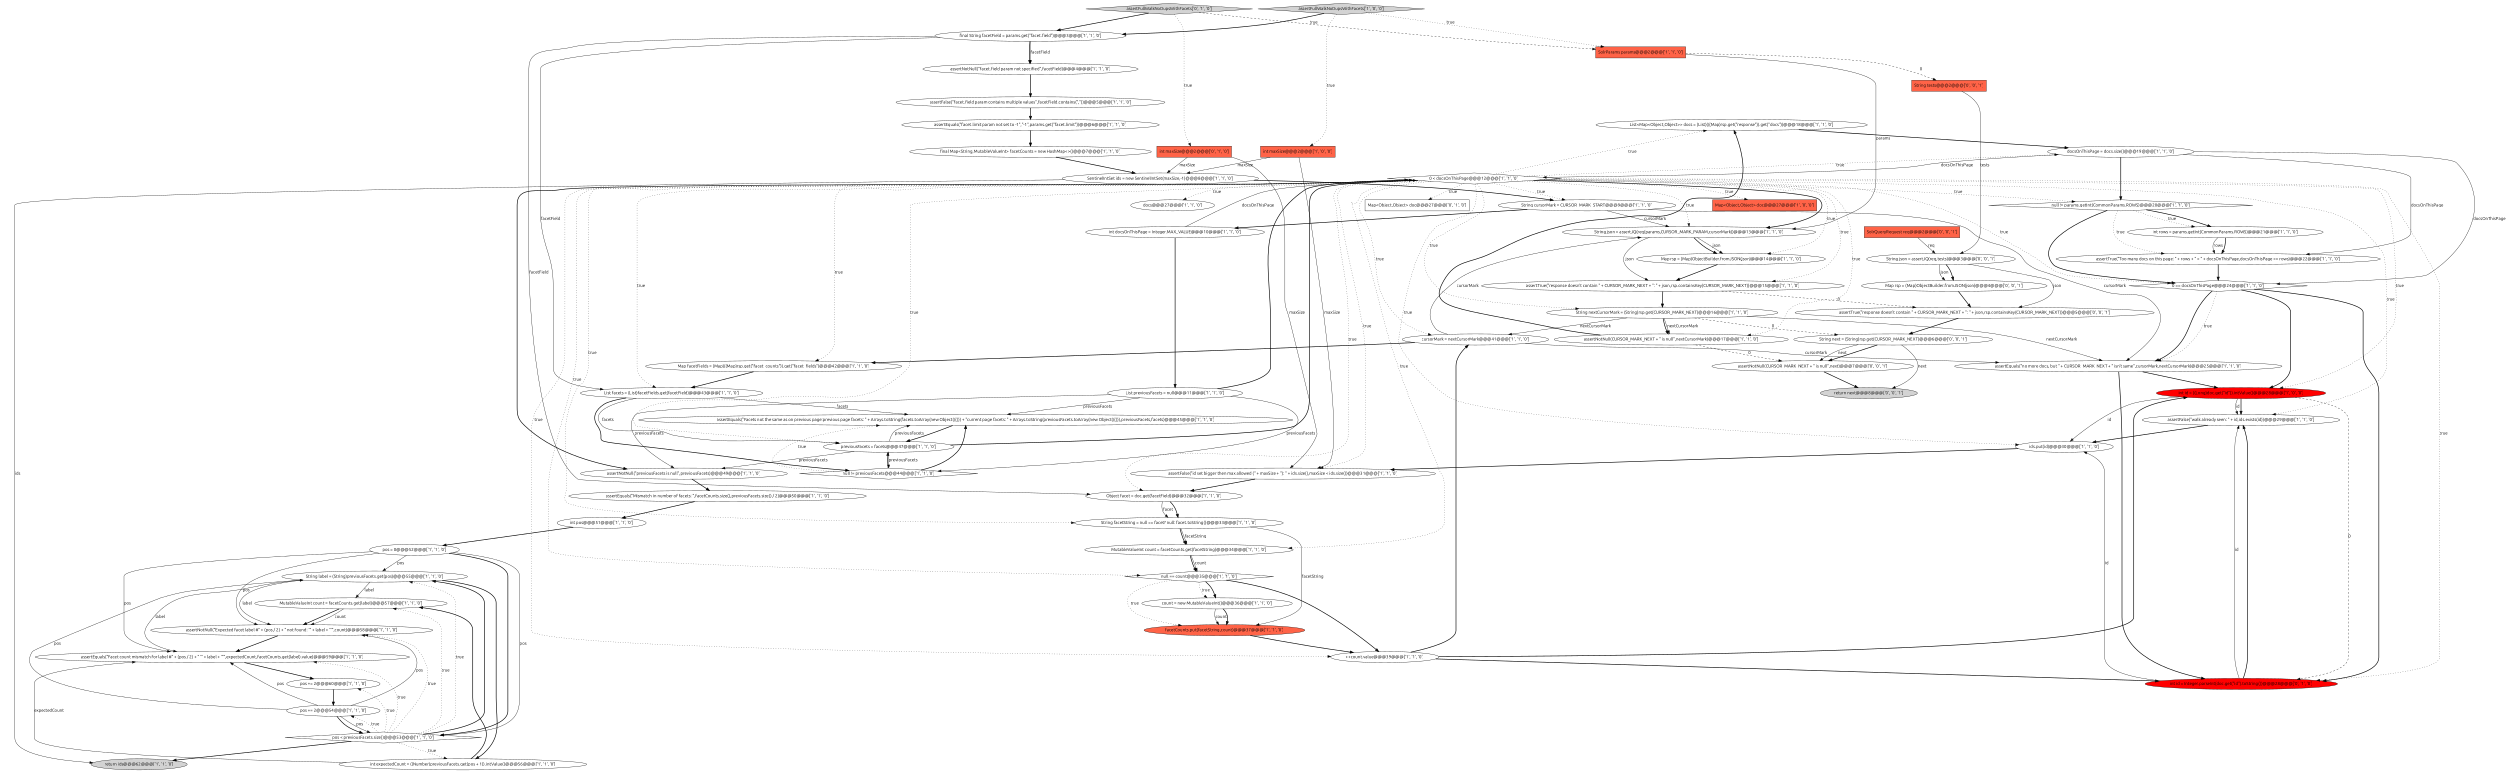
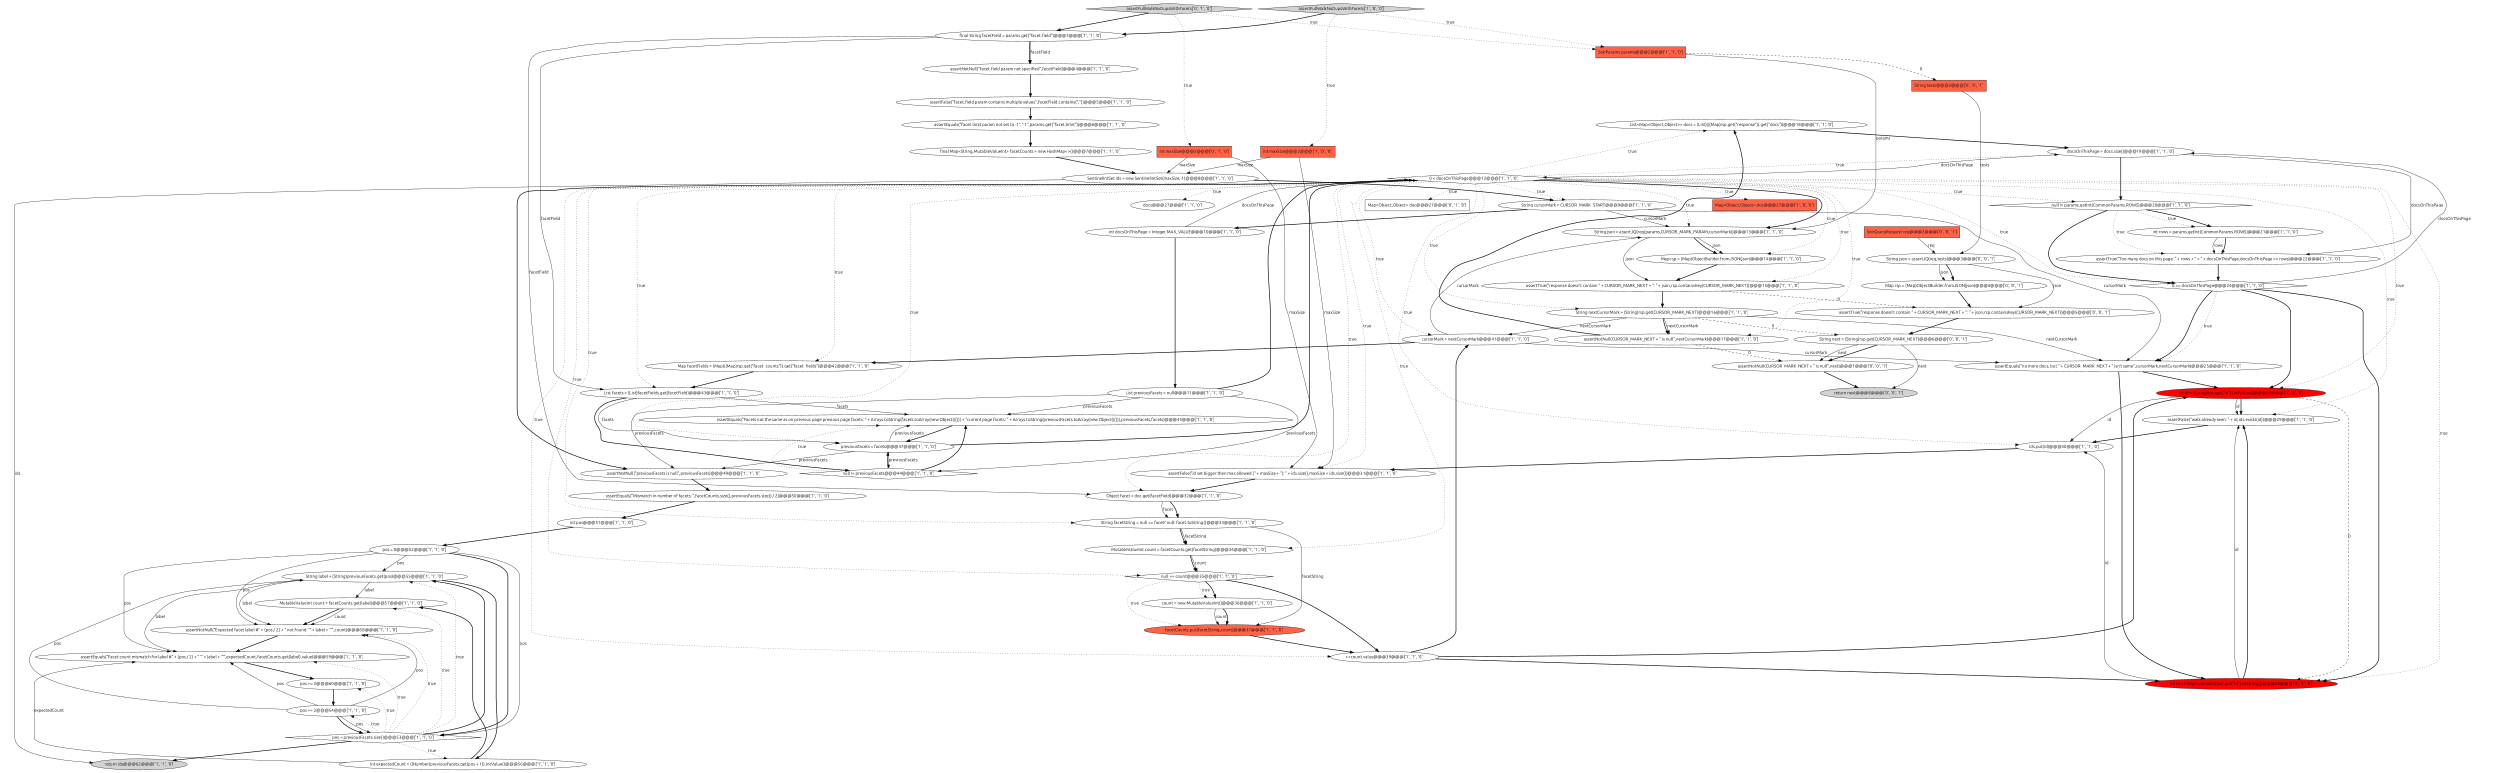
(1396, 33) -> (1396, 33)
(2462, 171) -> (2431, 183)
